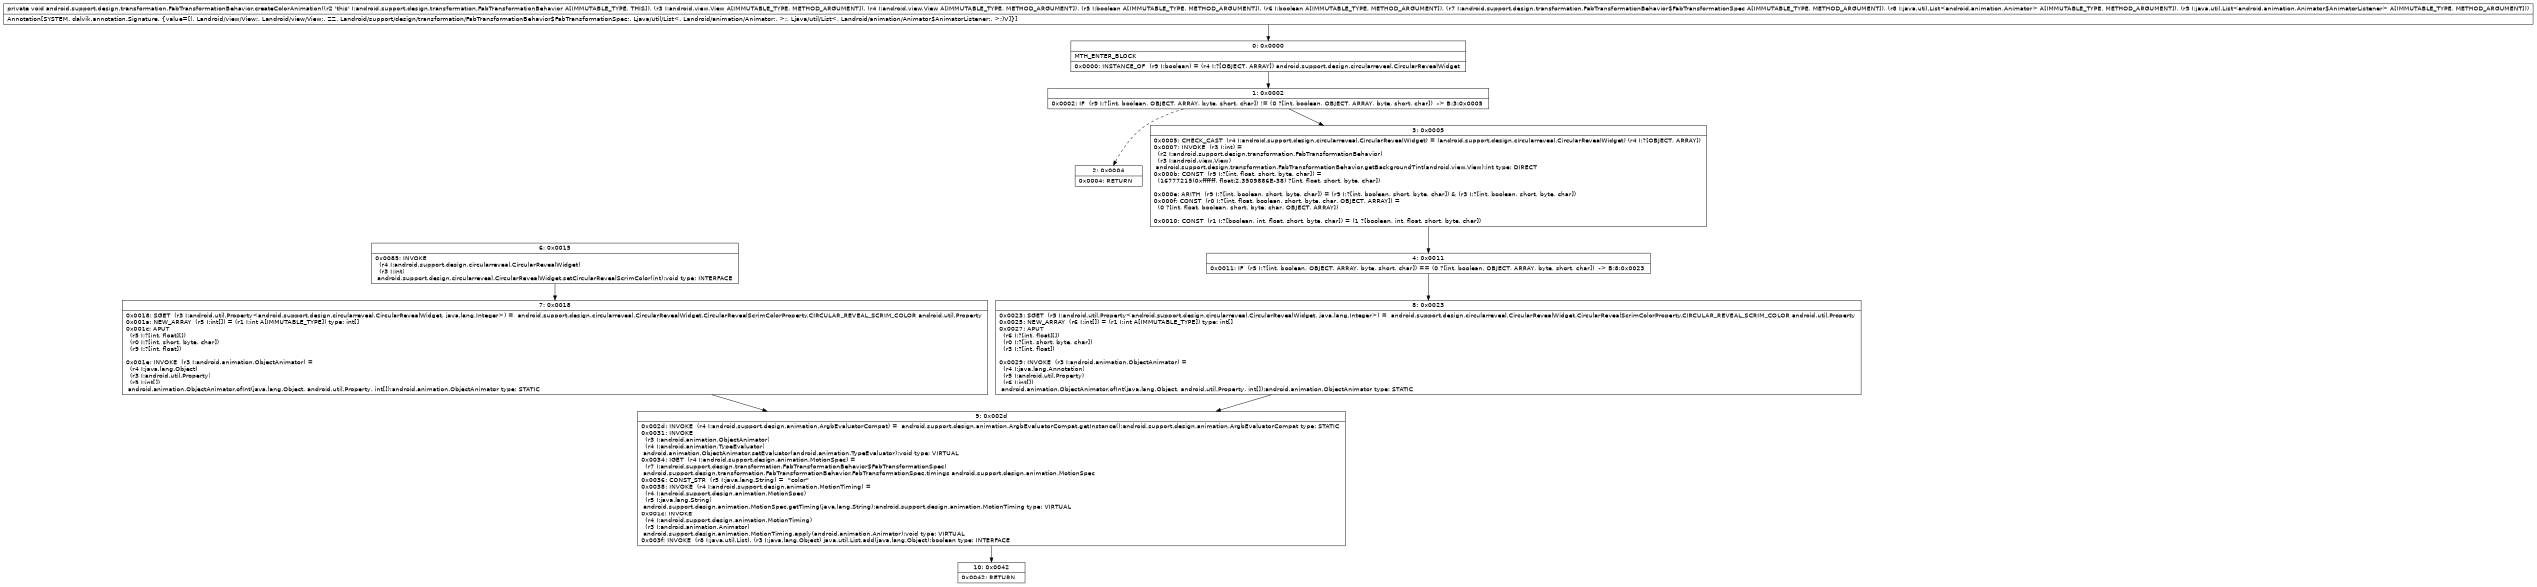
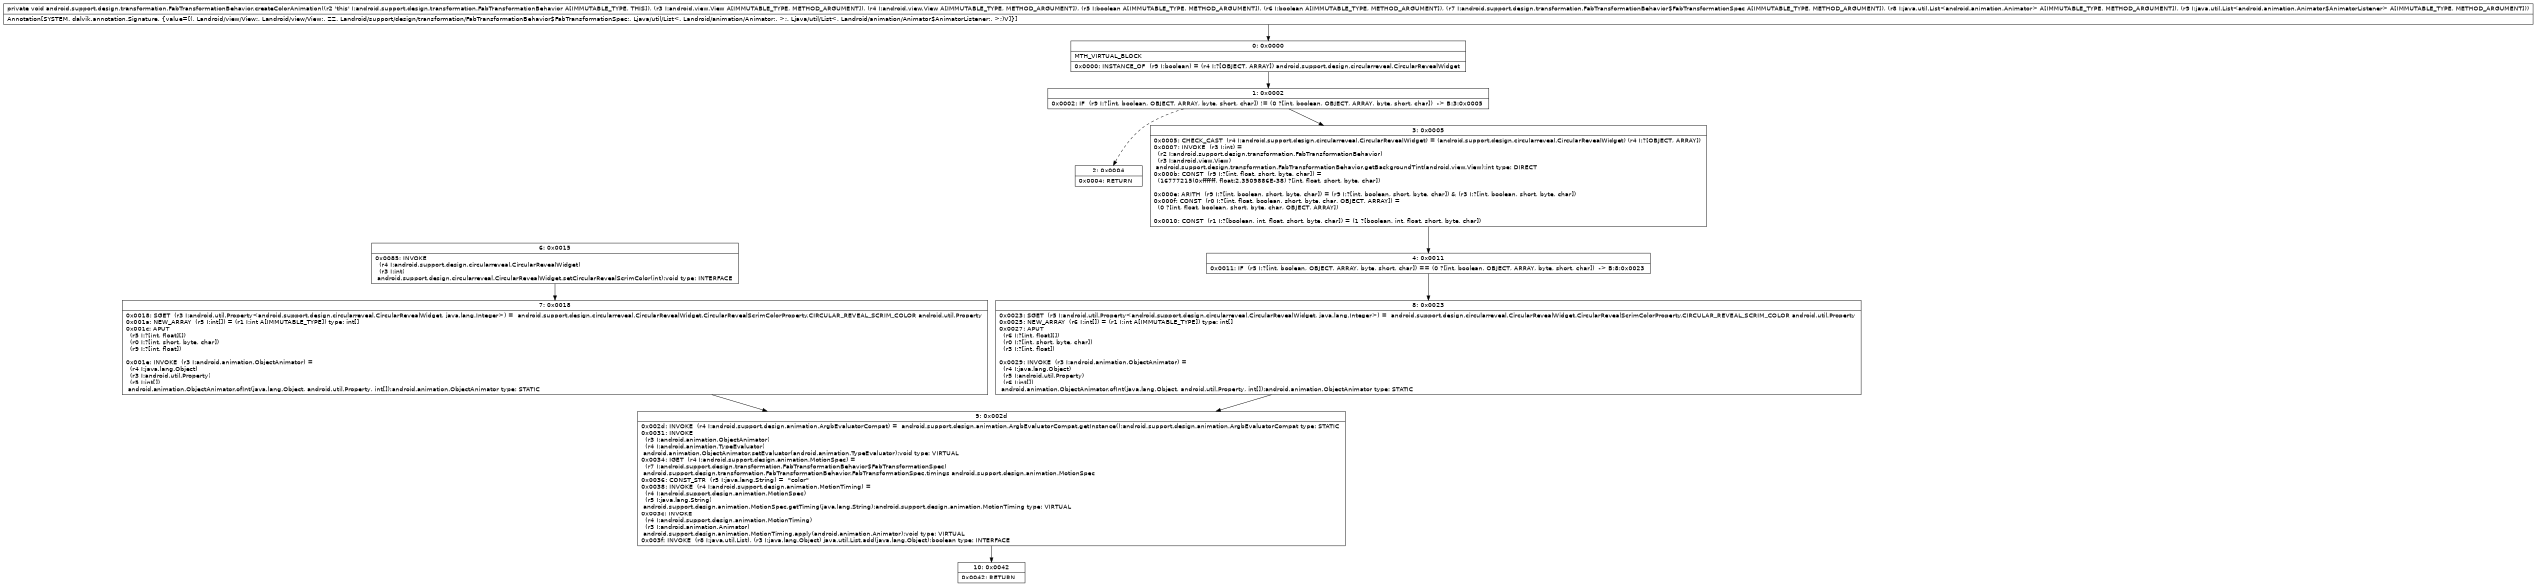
(1106, 56) -> (1108, 56)
(1042, 369) -> (1035, 369)
(669, 514) -> (669, 514)
